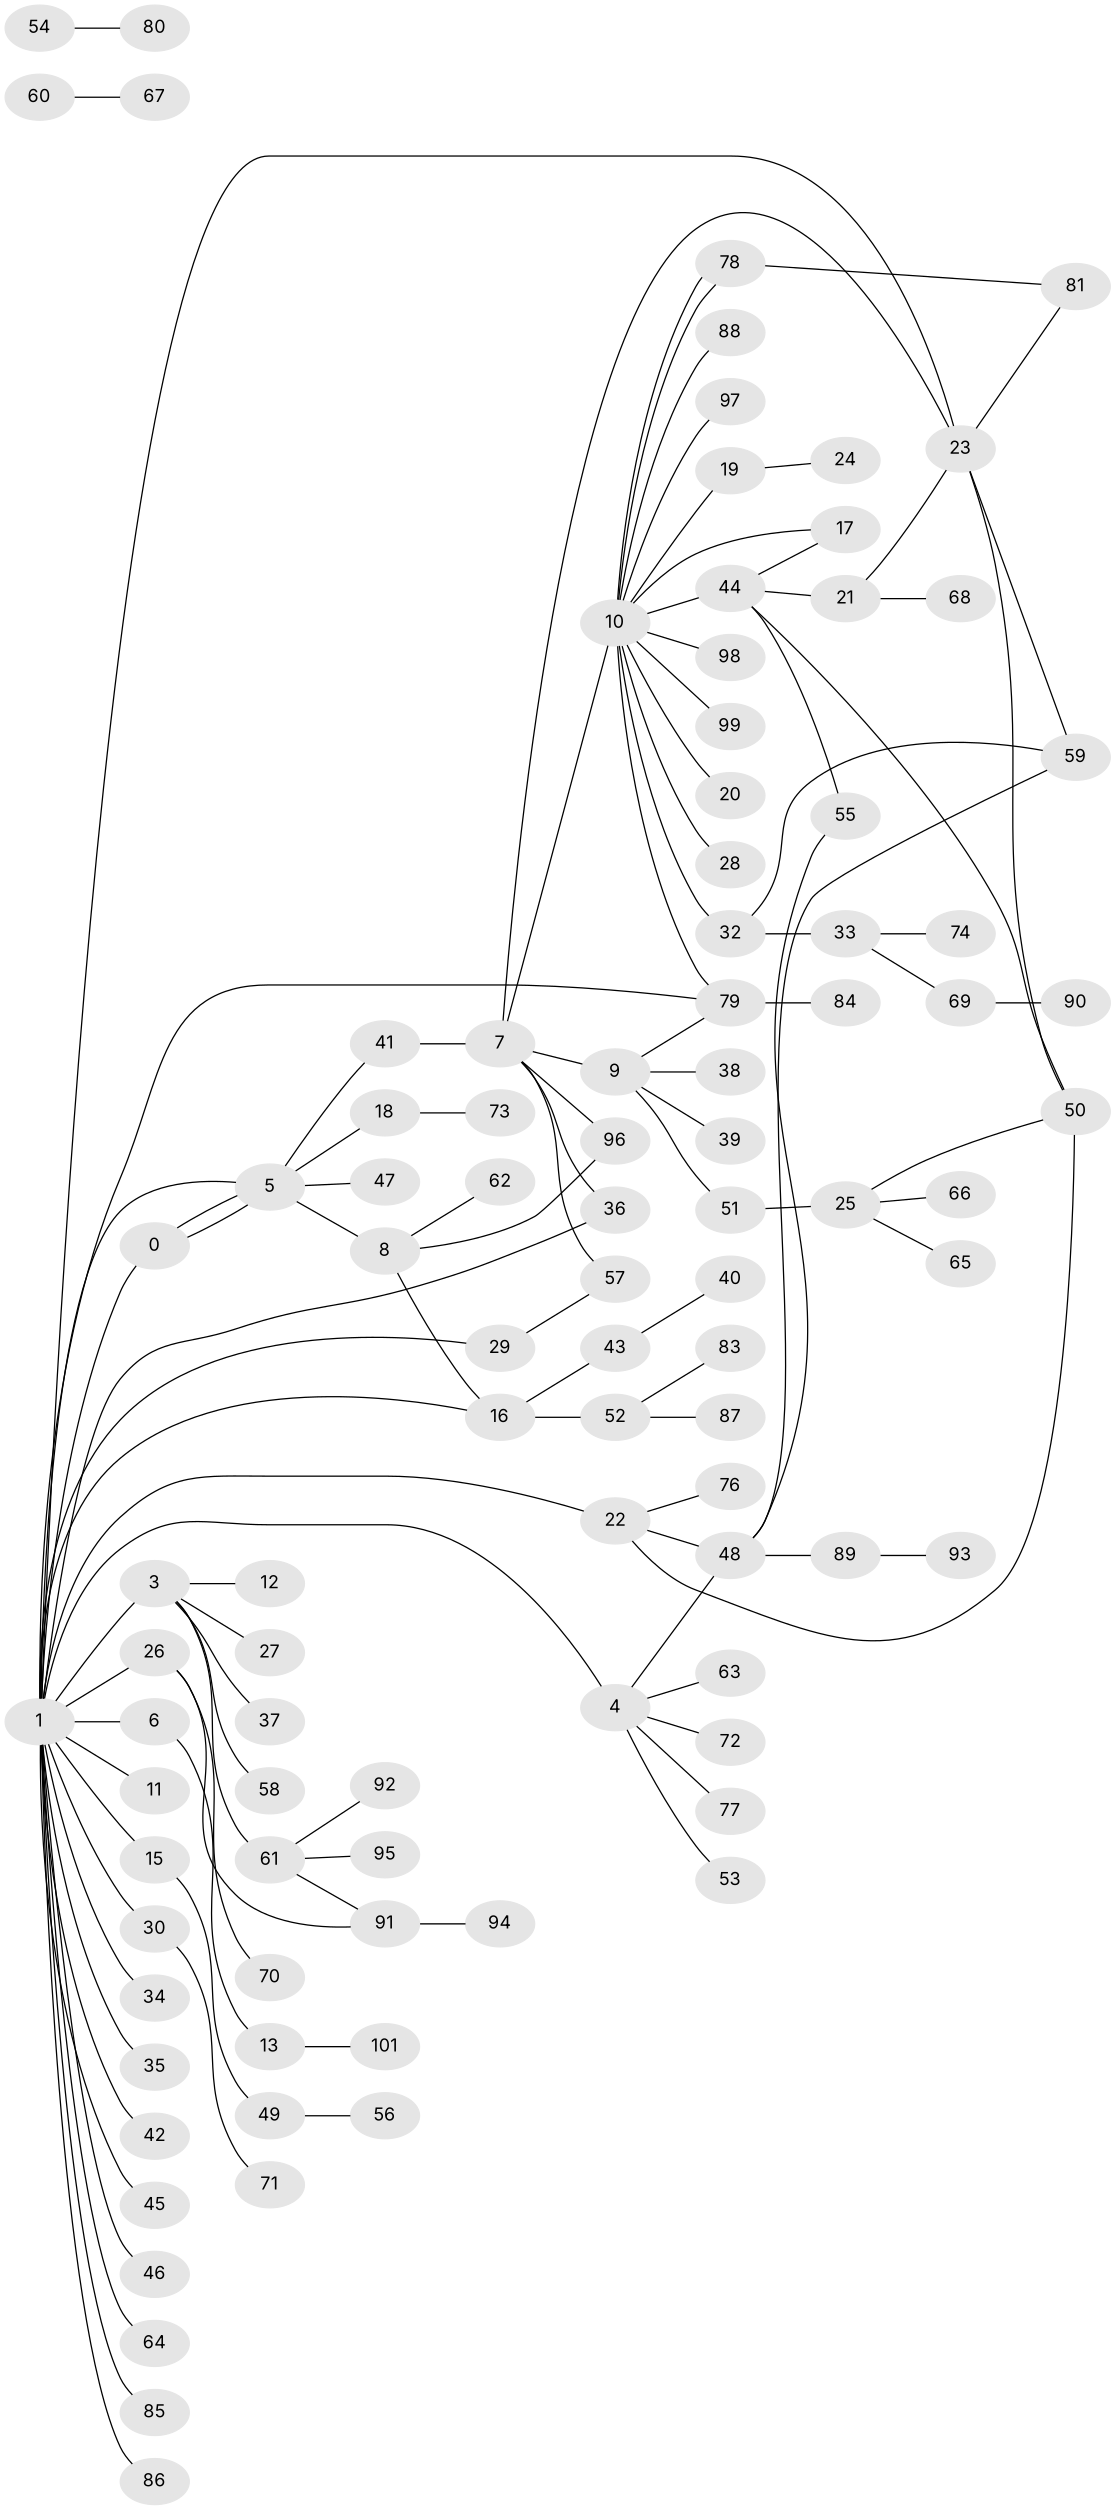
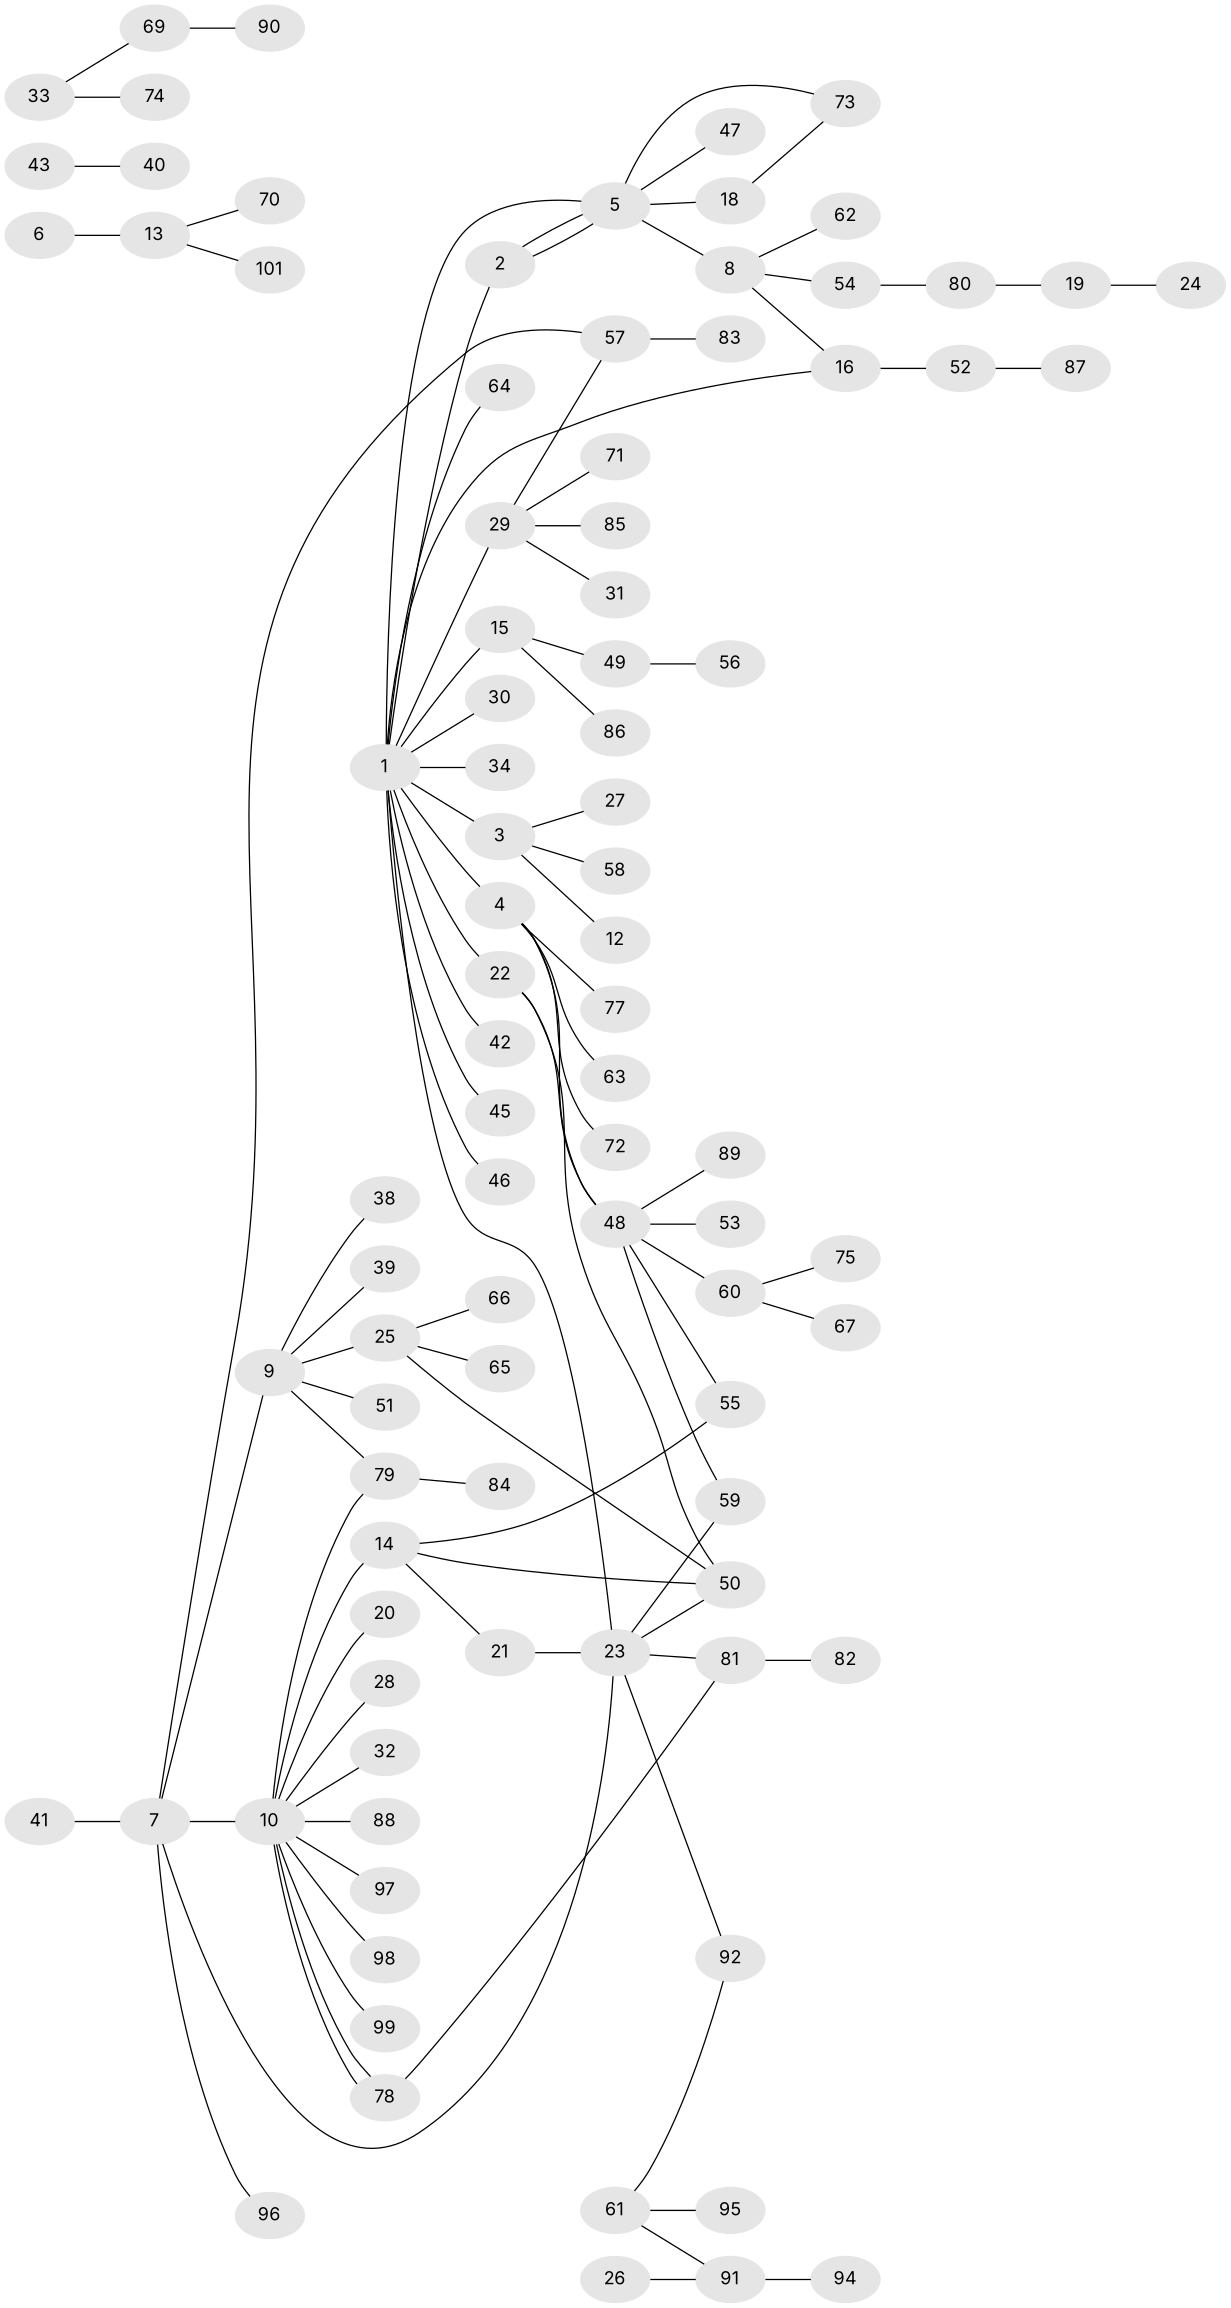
(846, 530) -> none
(671, 546) -> (1018, 285)
(730, 588) -> (385, 1545)
none -> (615, 595)
(961, 599) -> none
(850, 761) -> none
(780, 934) -> none
(148, 1101) -> none
(323, 1113) -> (699, 96)
(788, 1208) -> (328, 1355)
(615, 1210) -> none
(518, 1224) -> (788, 278)
(155, 1246) -> (500, 265)
none -> (673, 1259)
none -> (846, 1259)
(558, 1383) -> none
(673, 1383) -> (673, 339)
(730, 1486) -> none
(961, 1555) -> none
none -> (846, 1660)
(97, 1687) -> none
(97, 1722) -> none
(212, 1722) -> none
(270, 1722) -> none
(155, 1791) -> none
(664, 1798) -> (673, 1224)
(214, 1799) -> (213, 218)
none -> (673, 1806)
(212, 2057) -> (558, 491)
(155, 2067) -> none
(75, 2173) -> (558, 526)
(68, 2182) -> (558, 681)
